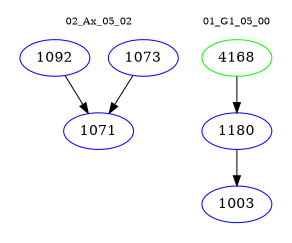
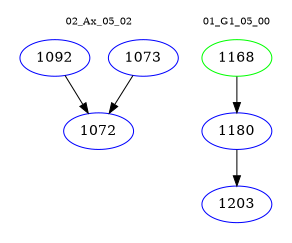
(237, 58) -> (237, 58)
(99, 131) -> (99, 131)
(237, 204) -> (237, 204)
